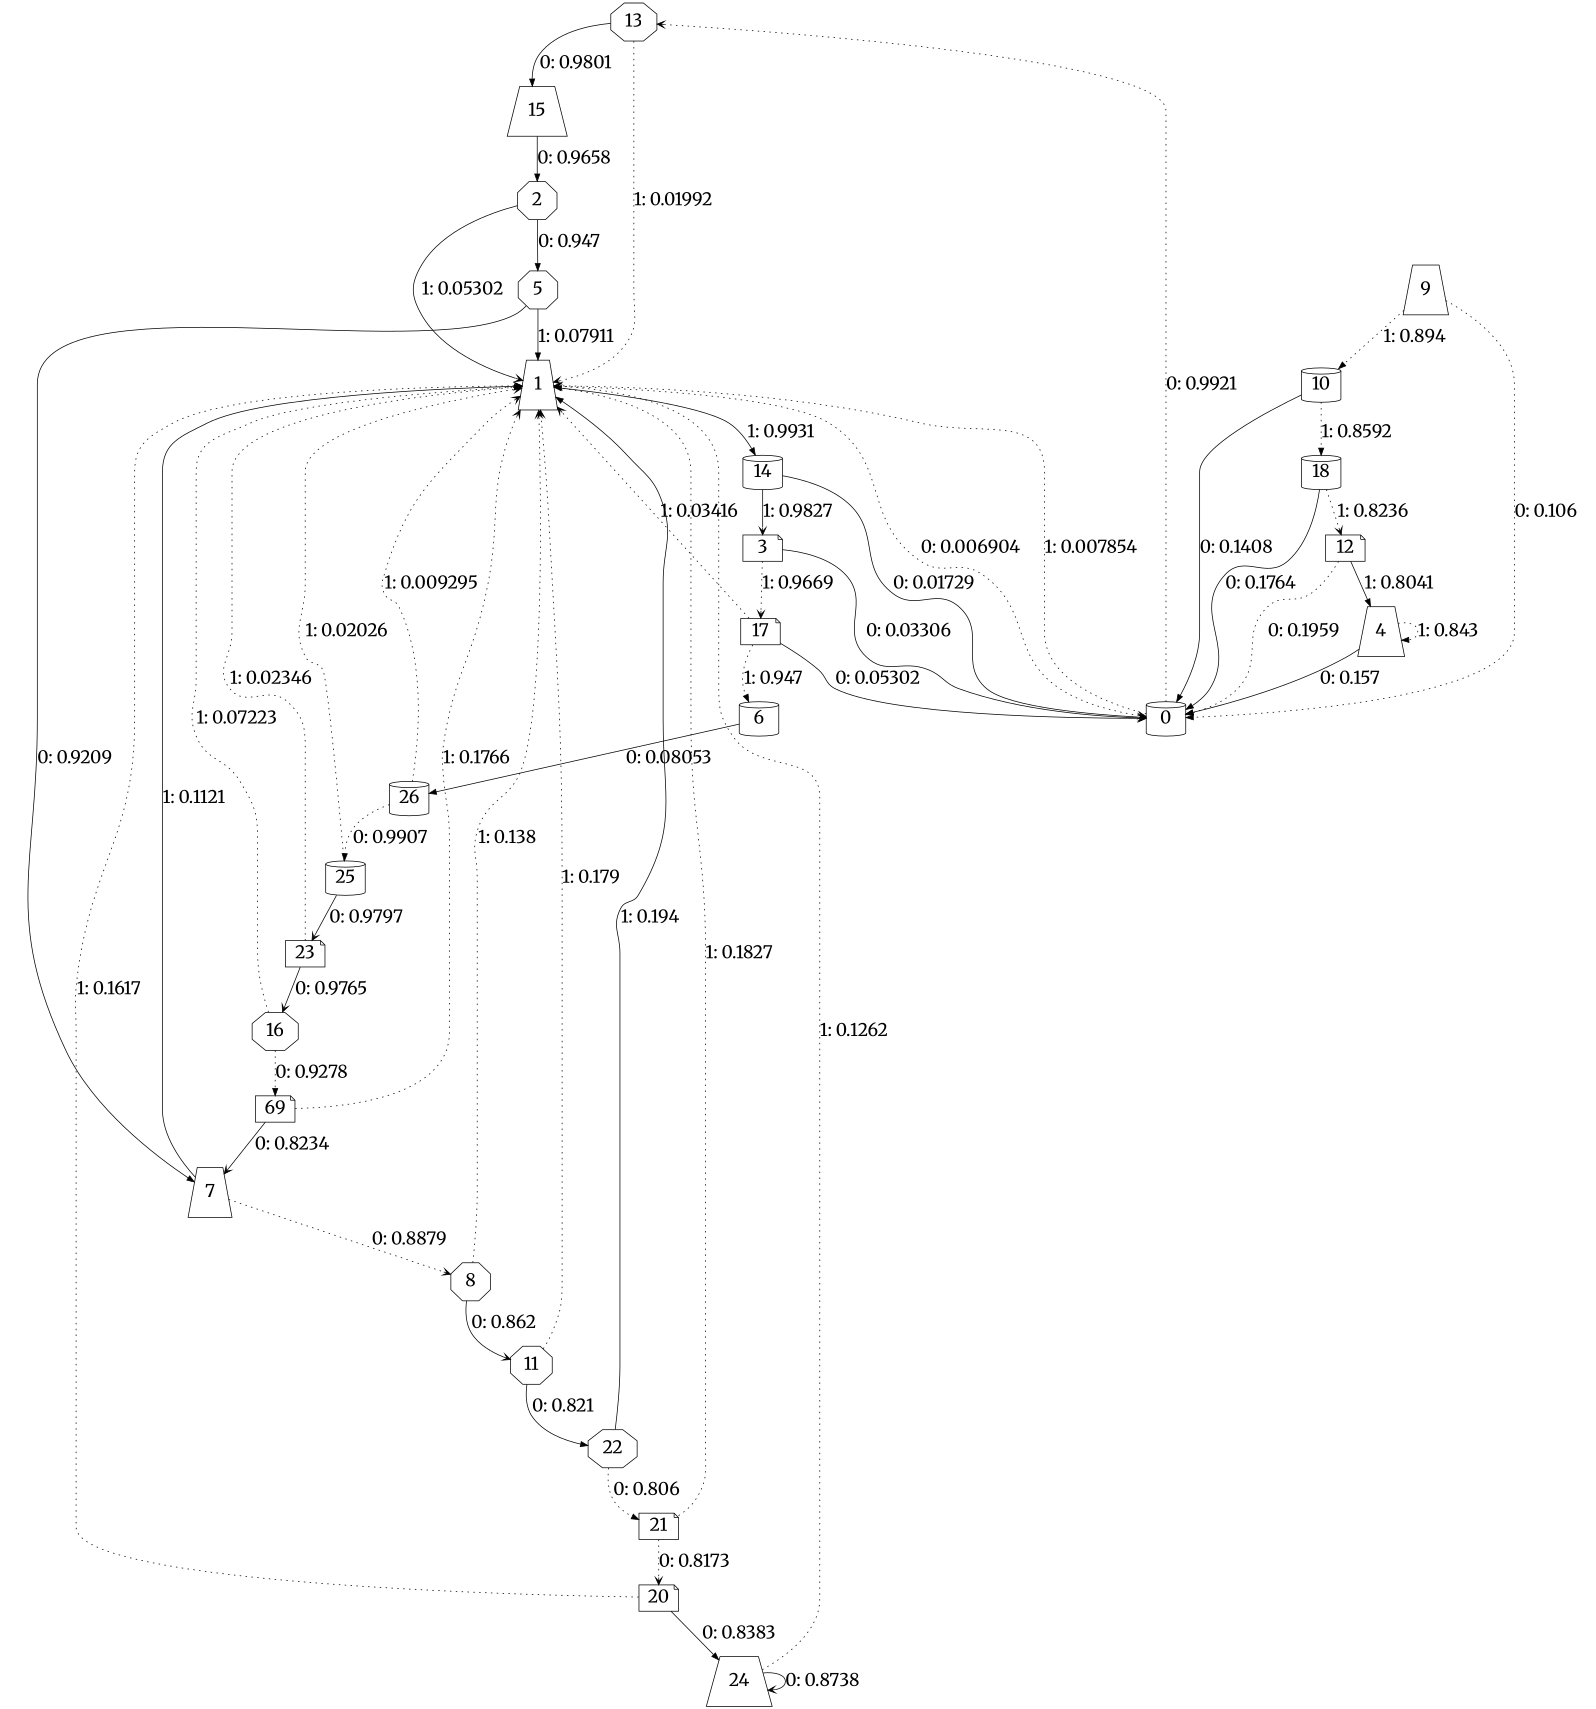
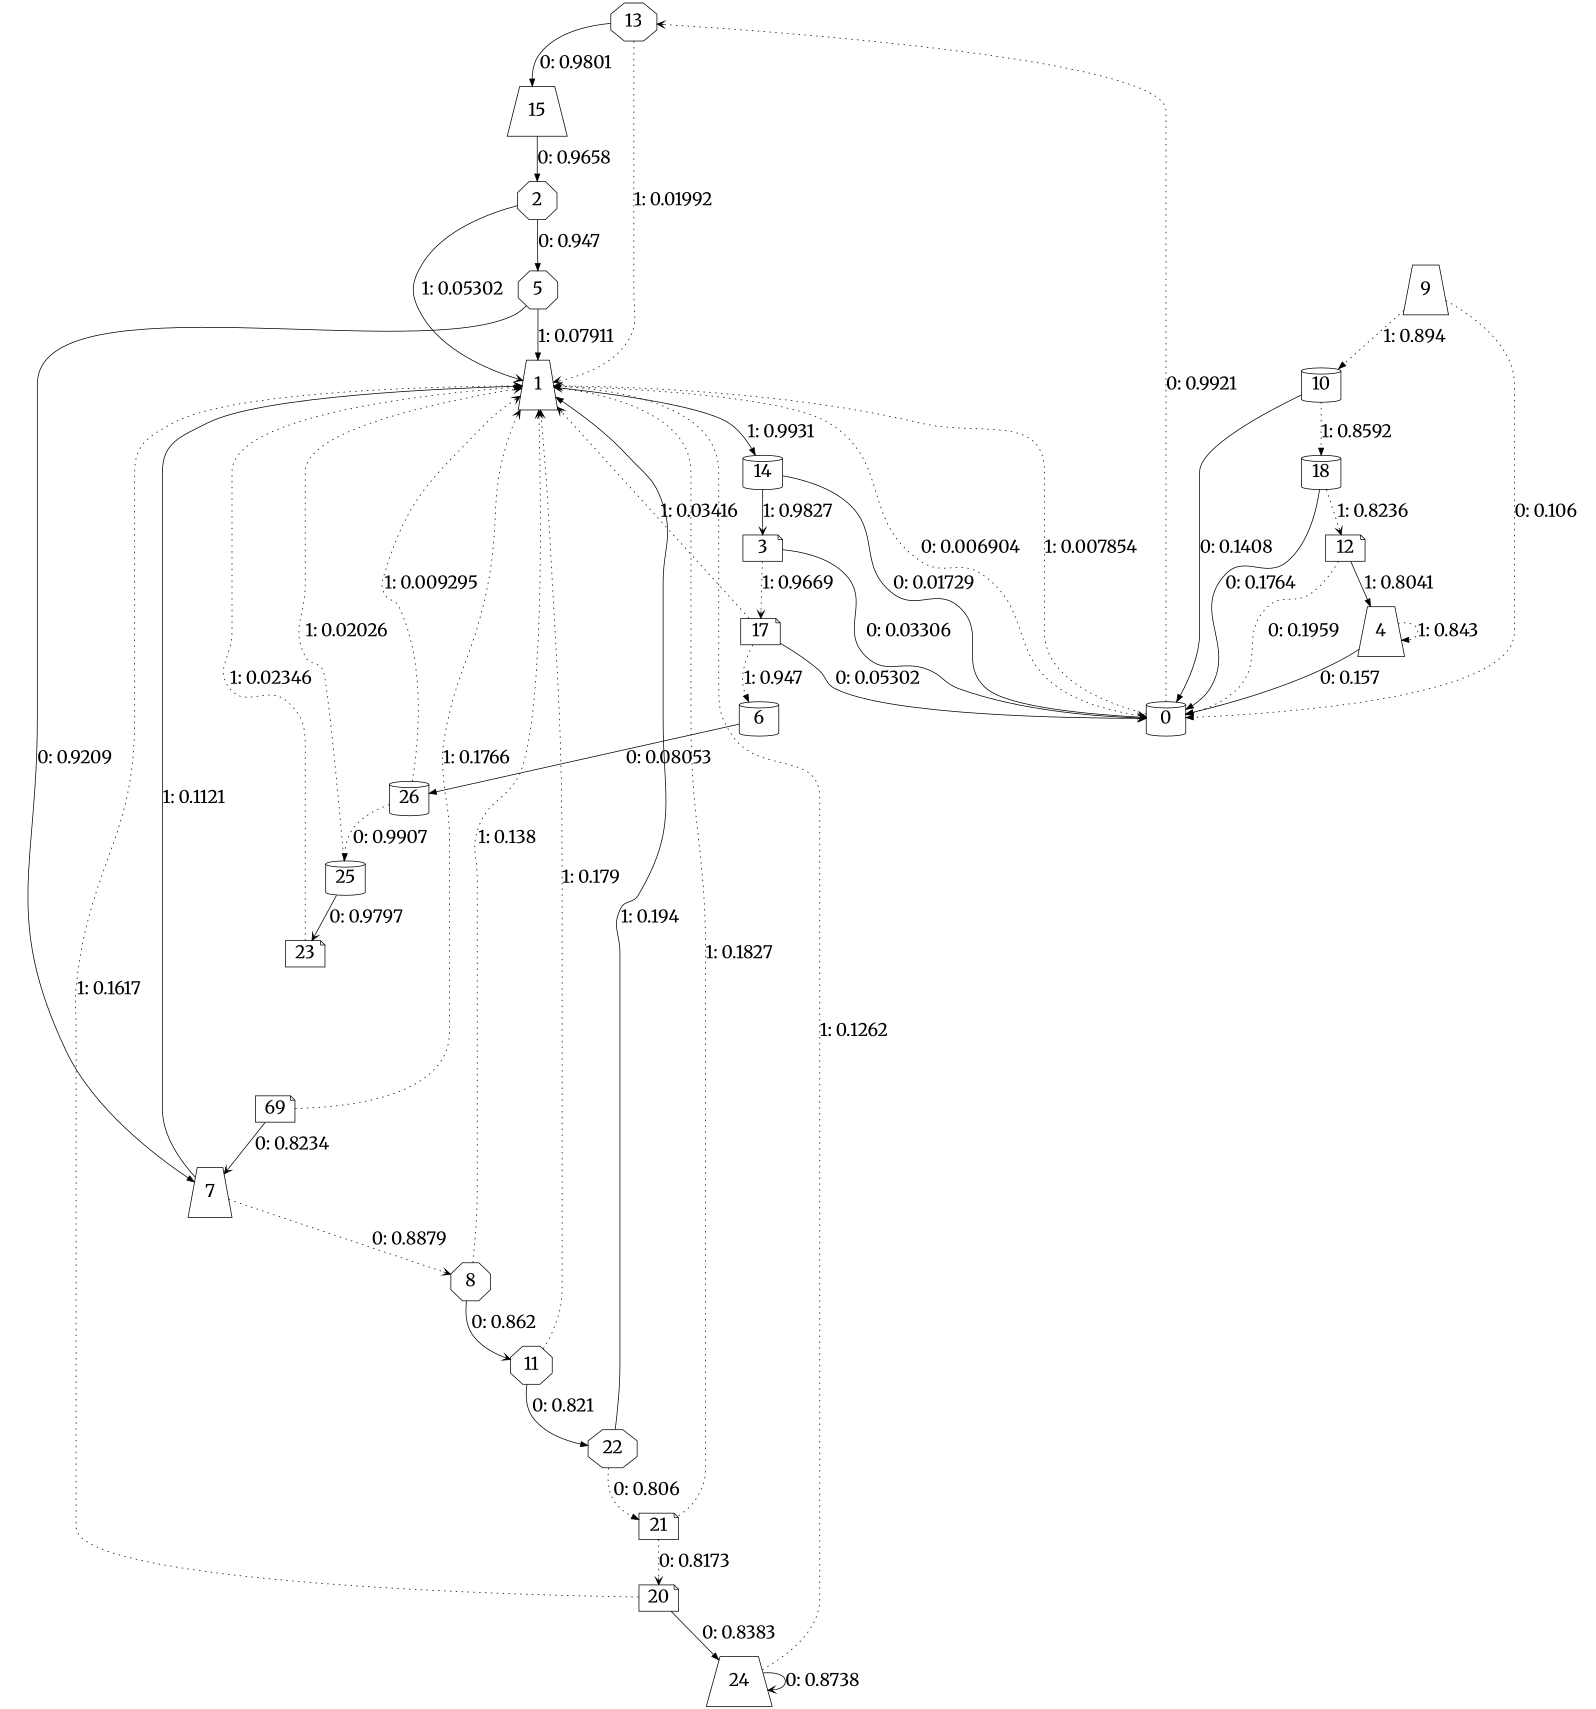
(705, 915) -> (705, 915)
(275, 1031) -> none
